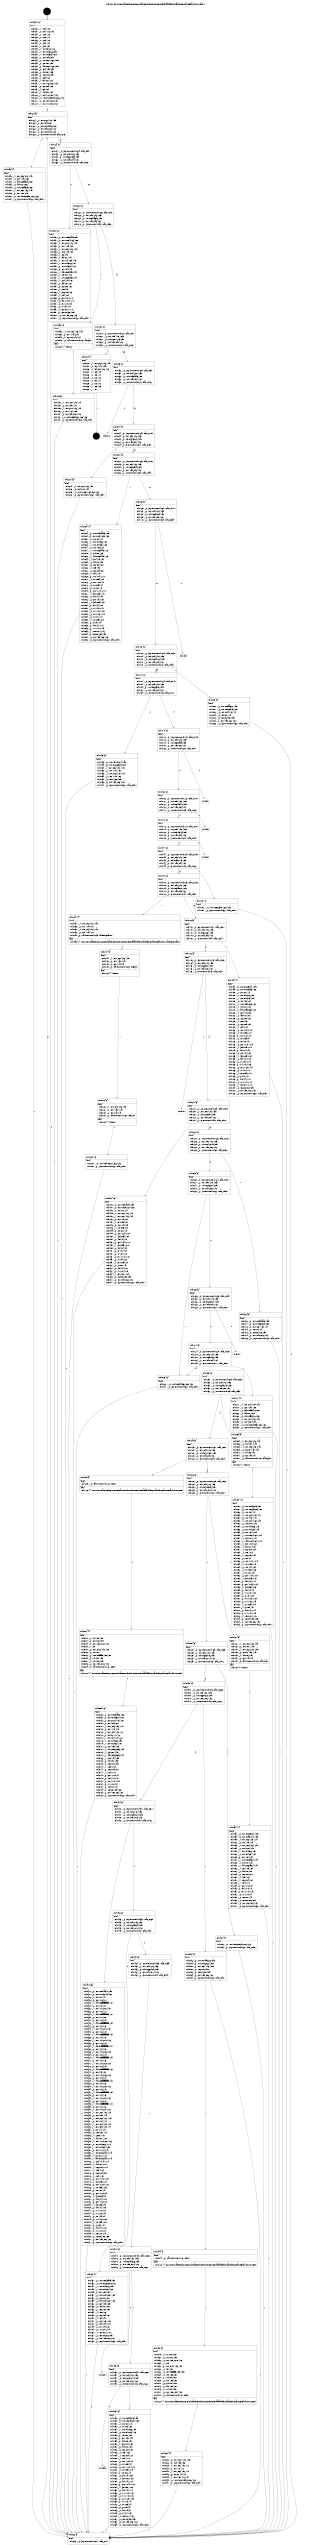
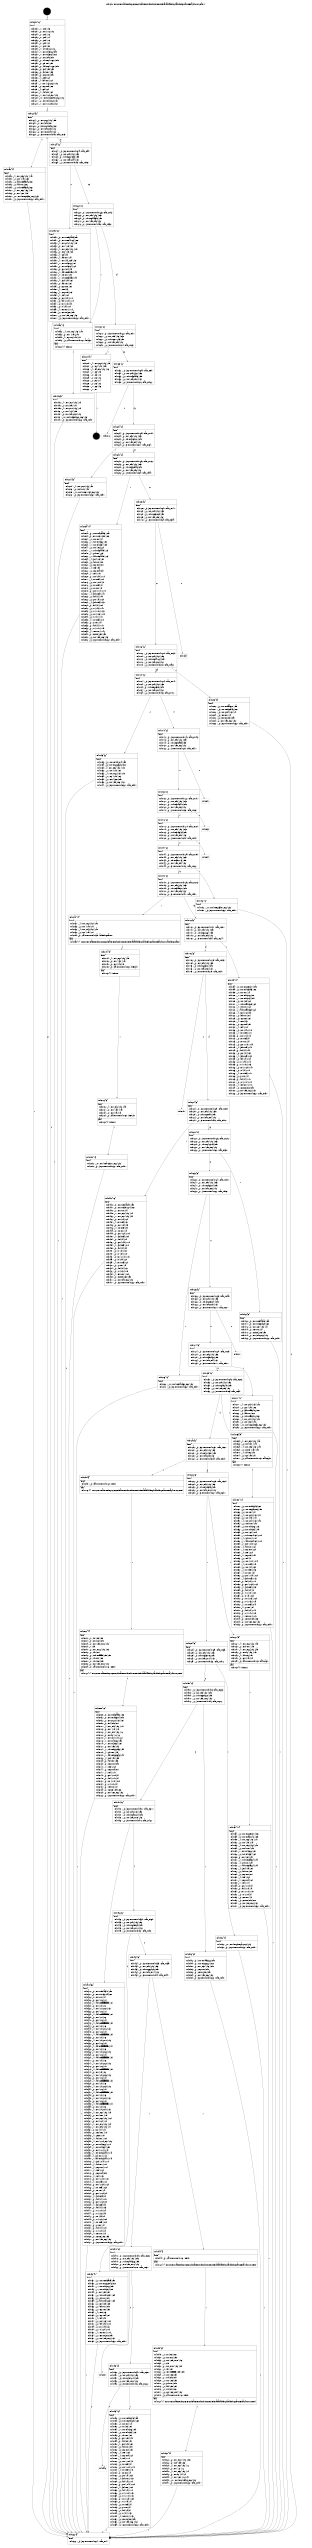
(192, 1370) -> (216, 1368)
(205, 2115) -> (178, 2113)
